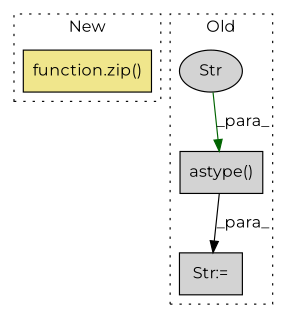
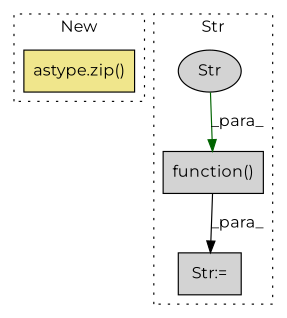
(221, 27) -> (213, 27)
(87, 71) -> (79, 71)
(221, 172) -> (213, 172)
